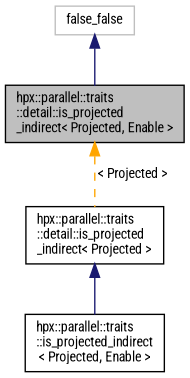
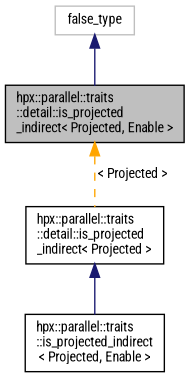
(95, 20) -> (95, 20)
